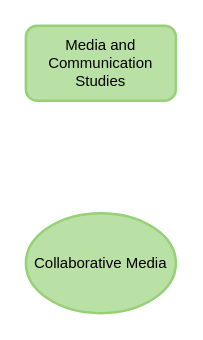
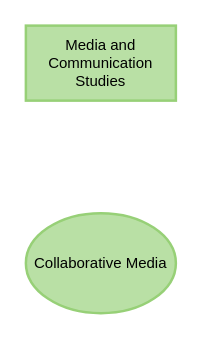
(101, 63) -> (101, 63)
